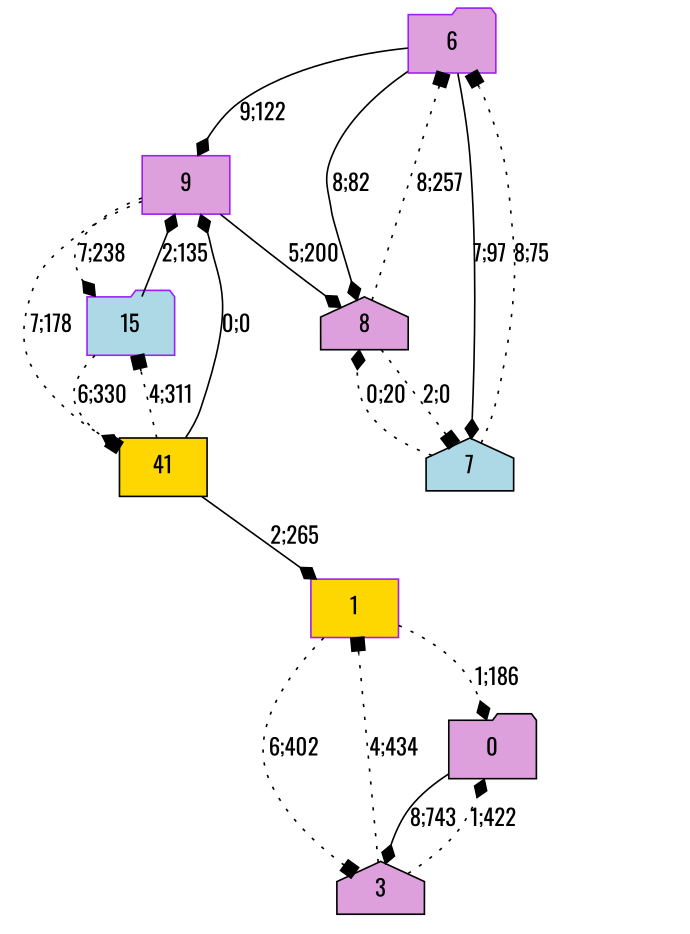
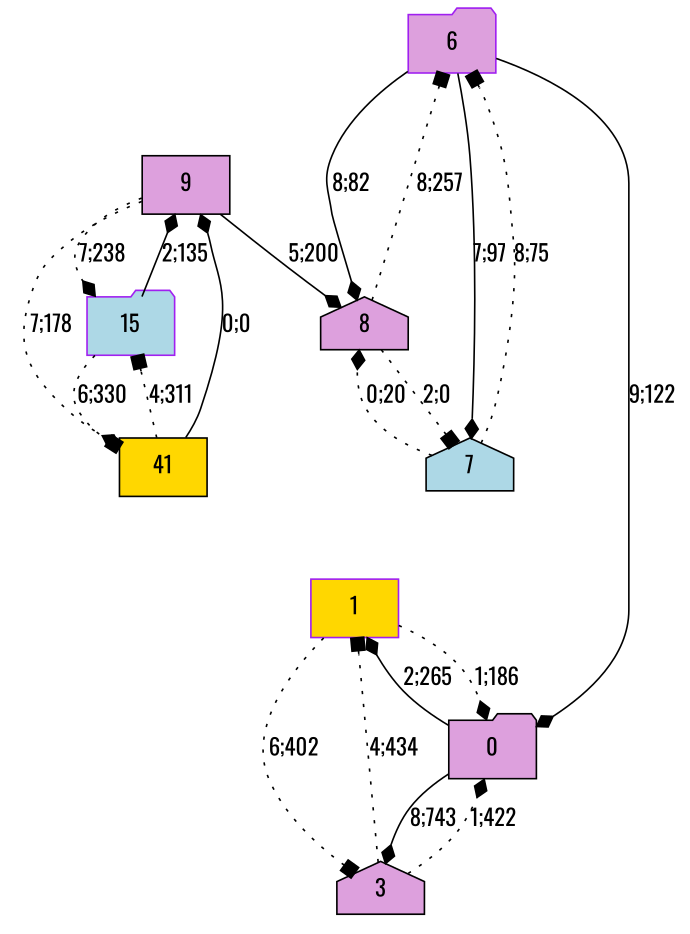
(297, 73) -> (629, 368)
(186, 185) -> (186, 185)
(251, 532) -> (408, 695)
